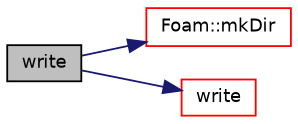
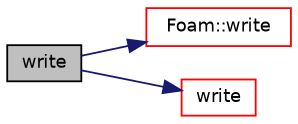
(219, 27) -> (219, 27)
